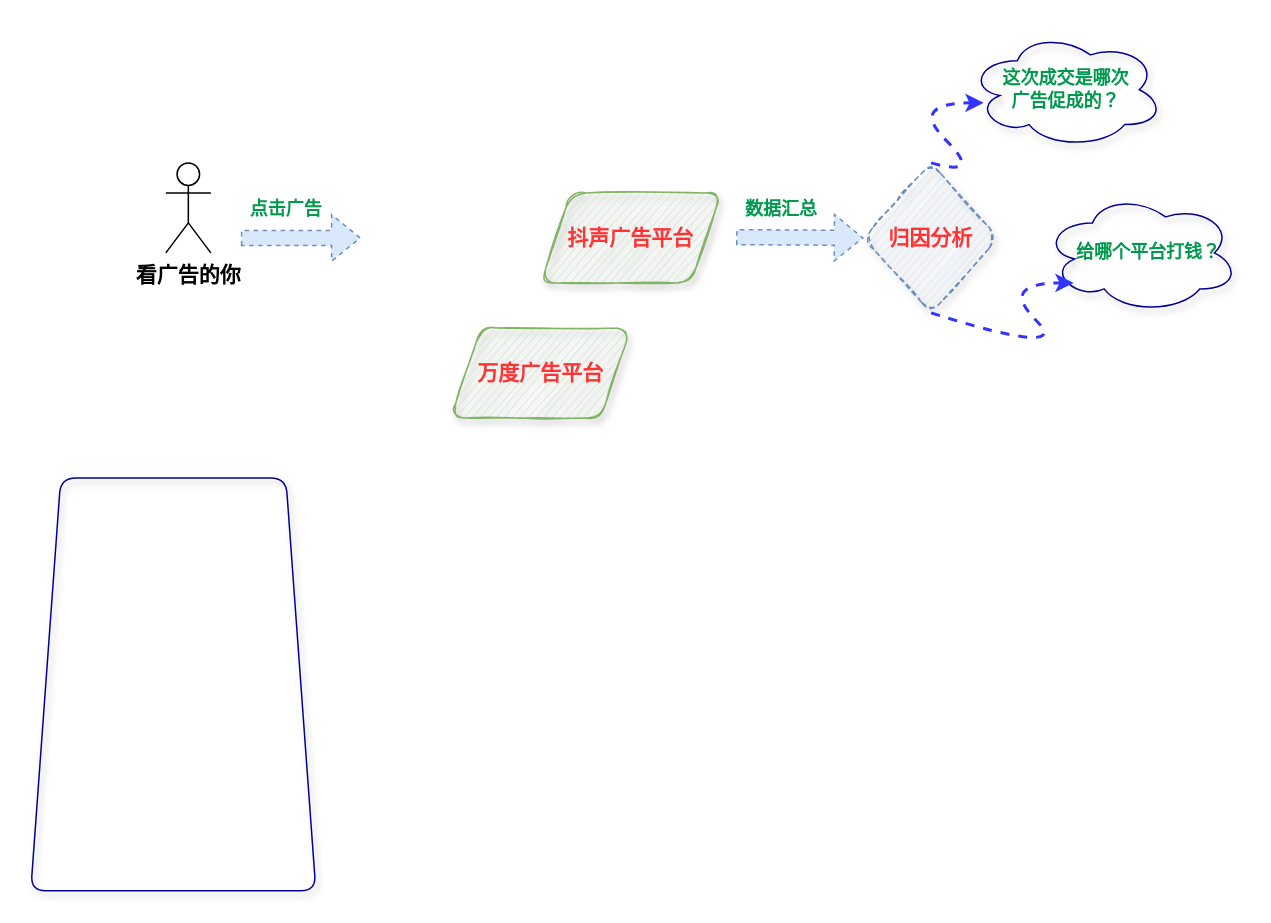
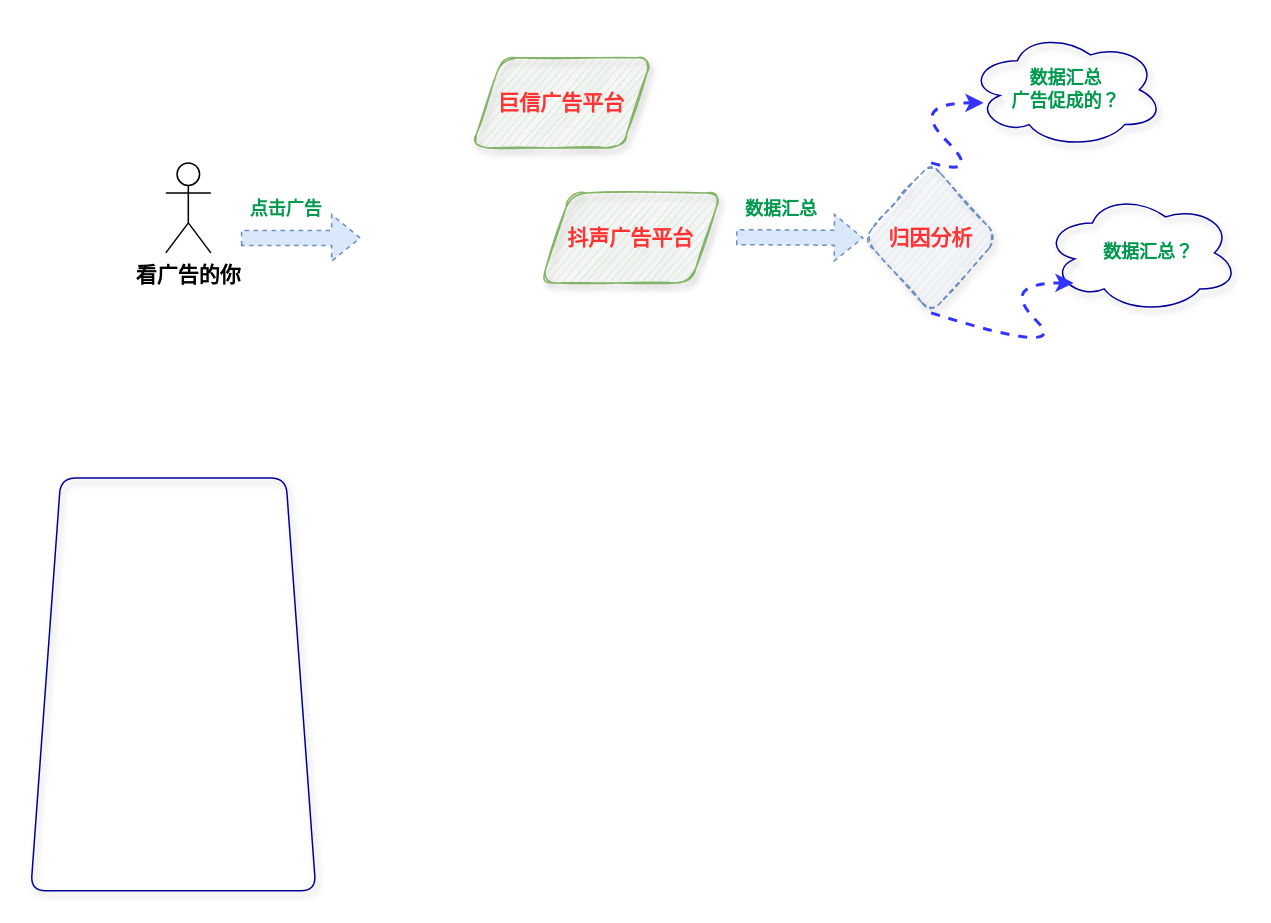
(1066, 89) -> (1066, 89)
none -> (562, 103)
(1141, 253) -> (1141, 253)
(541, 373) -> none
